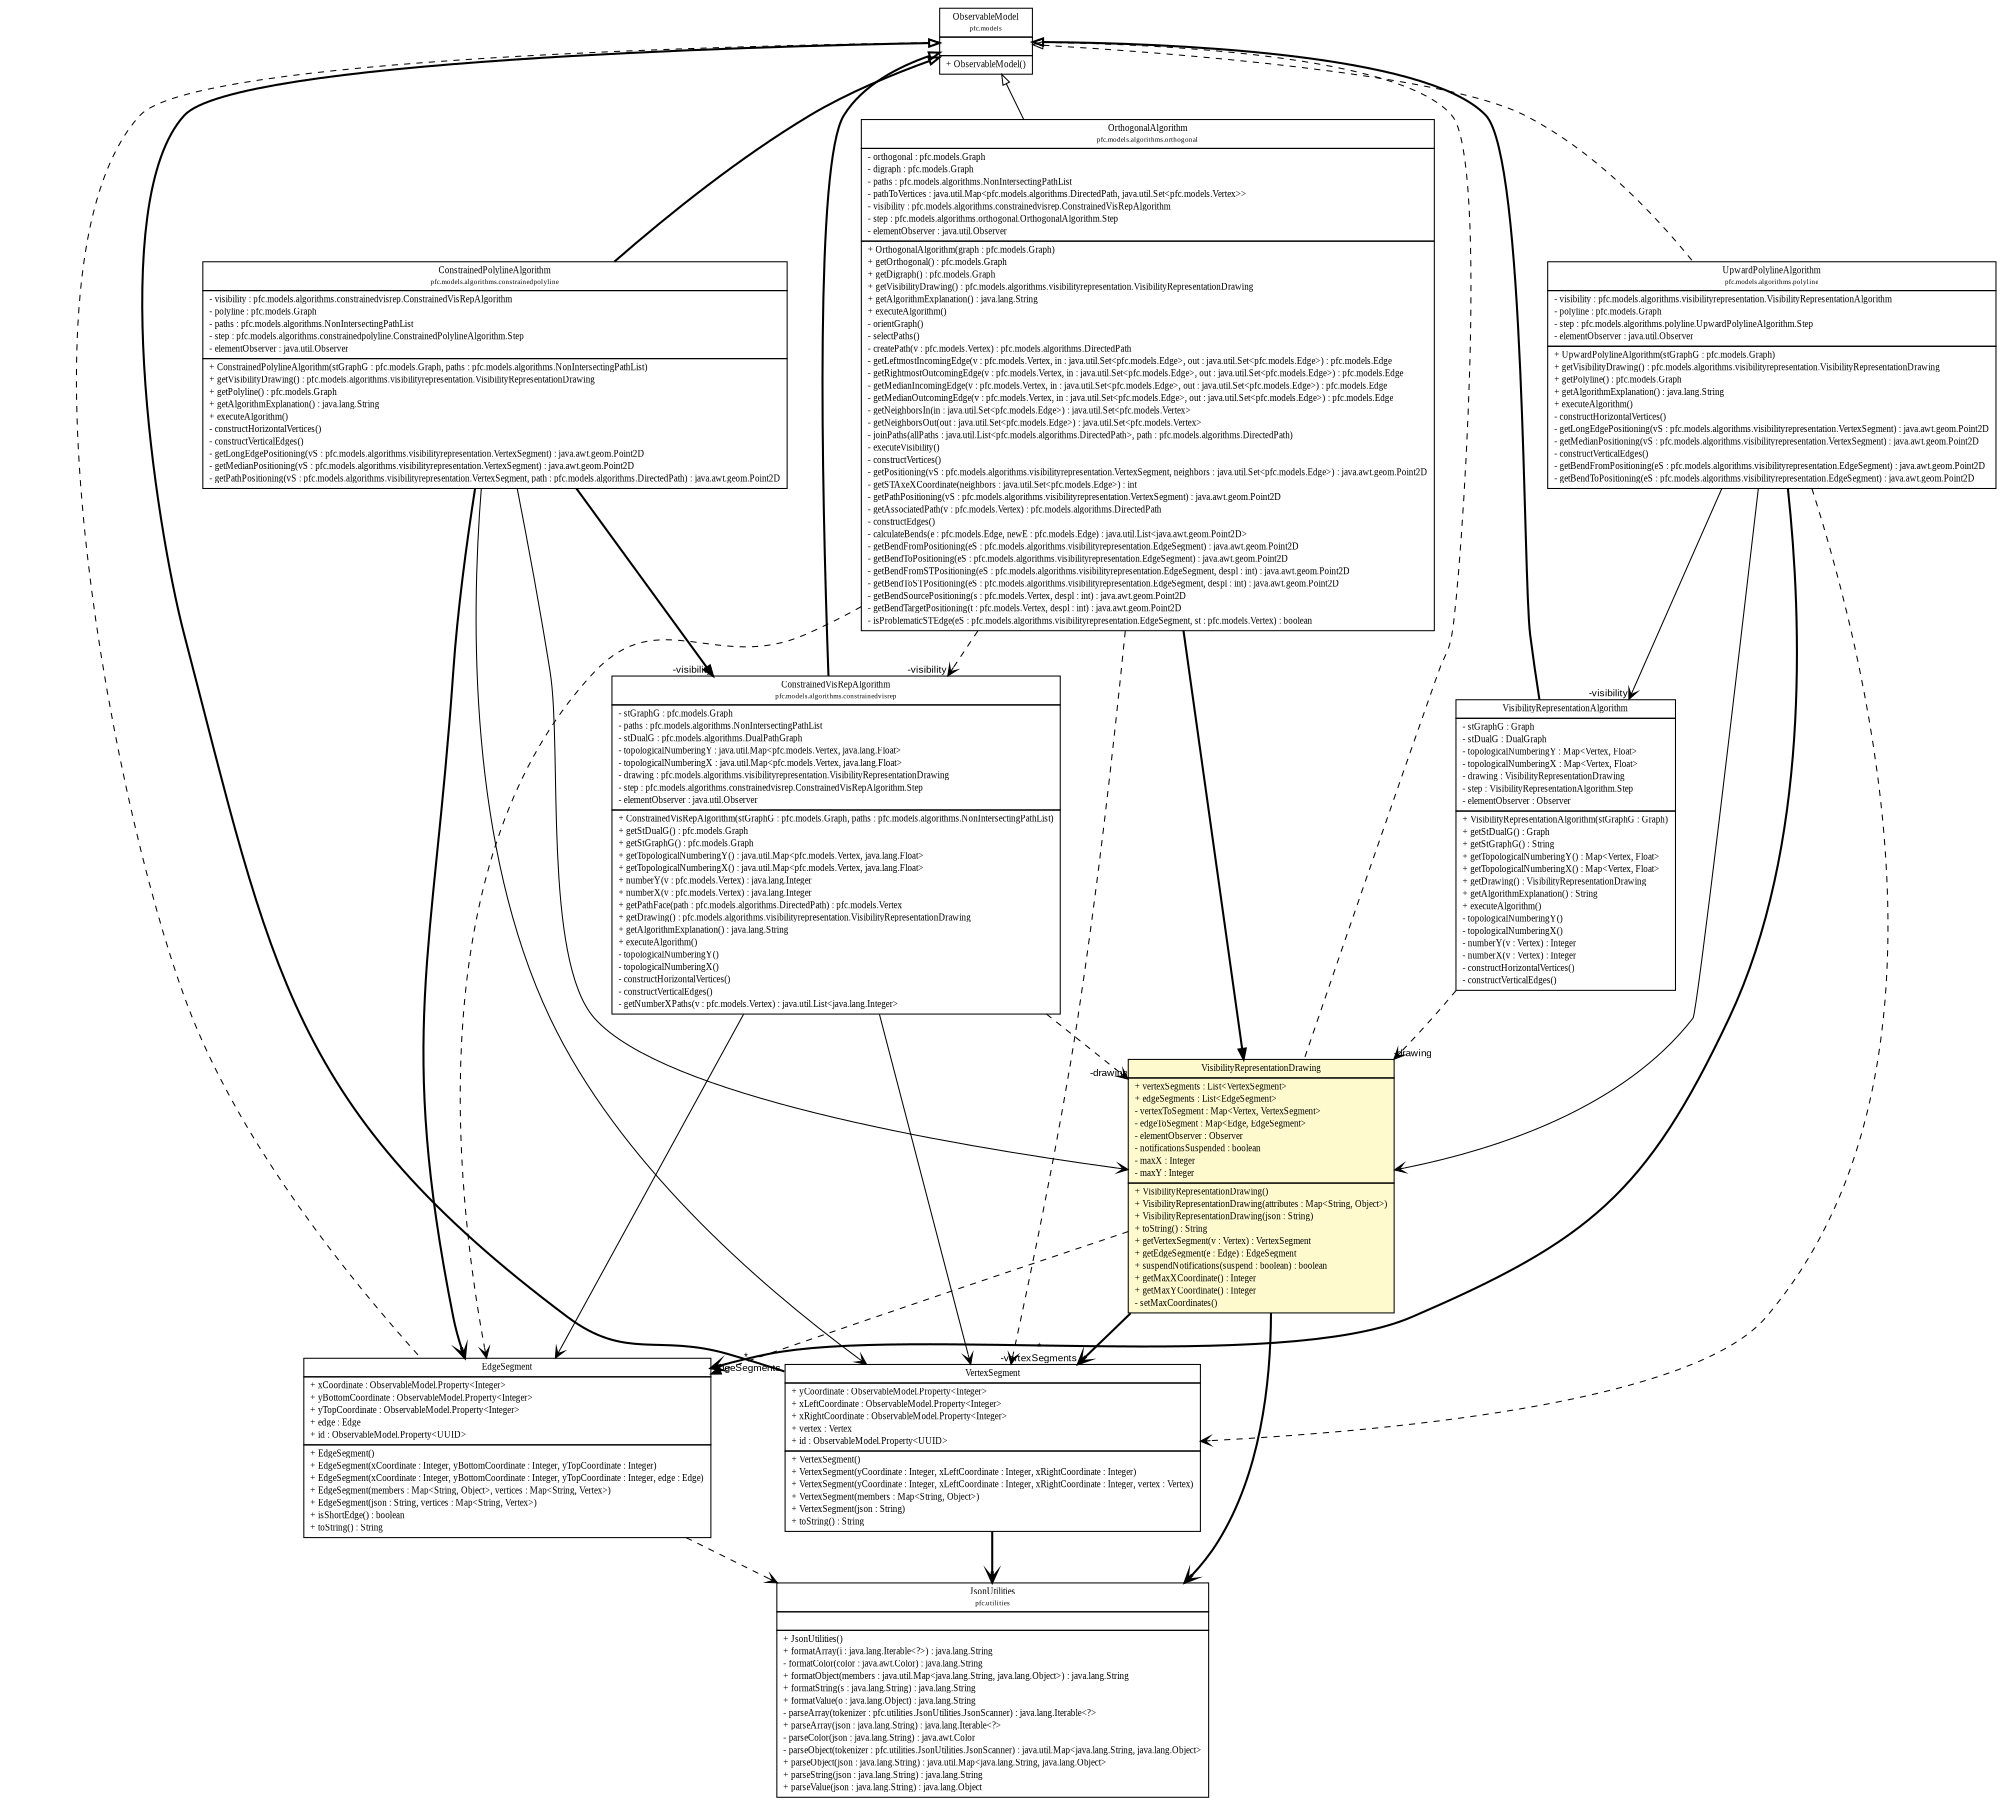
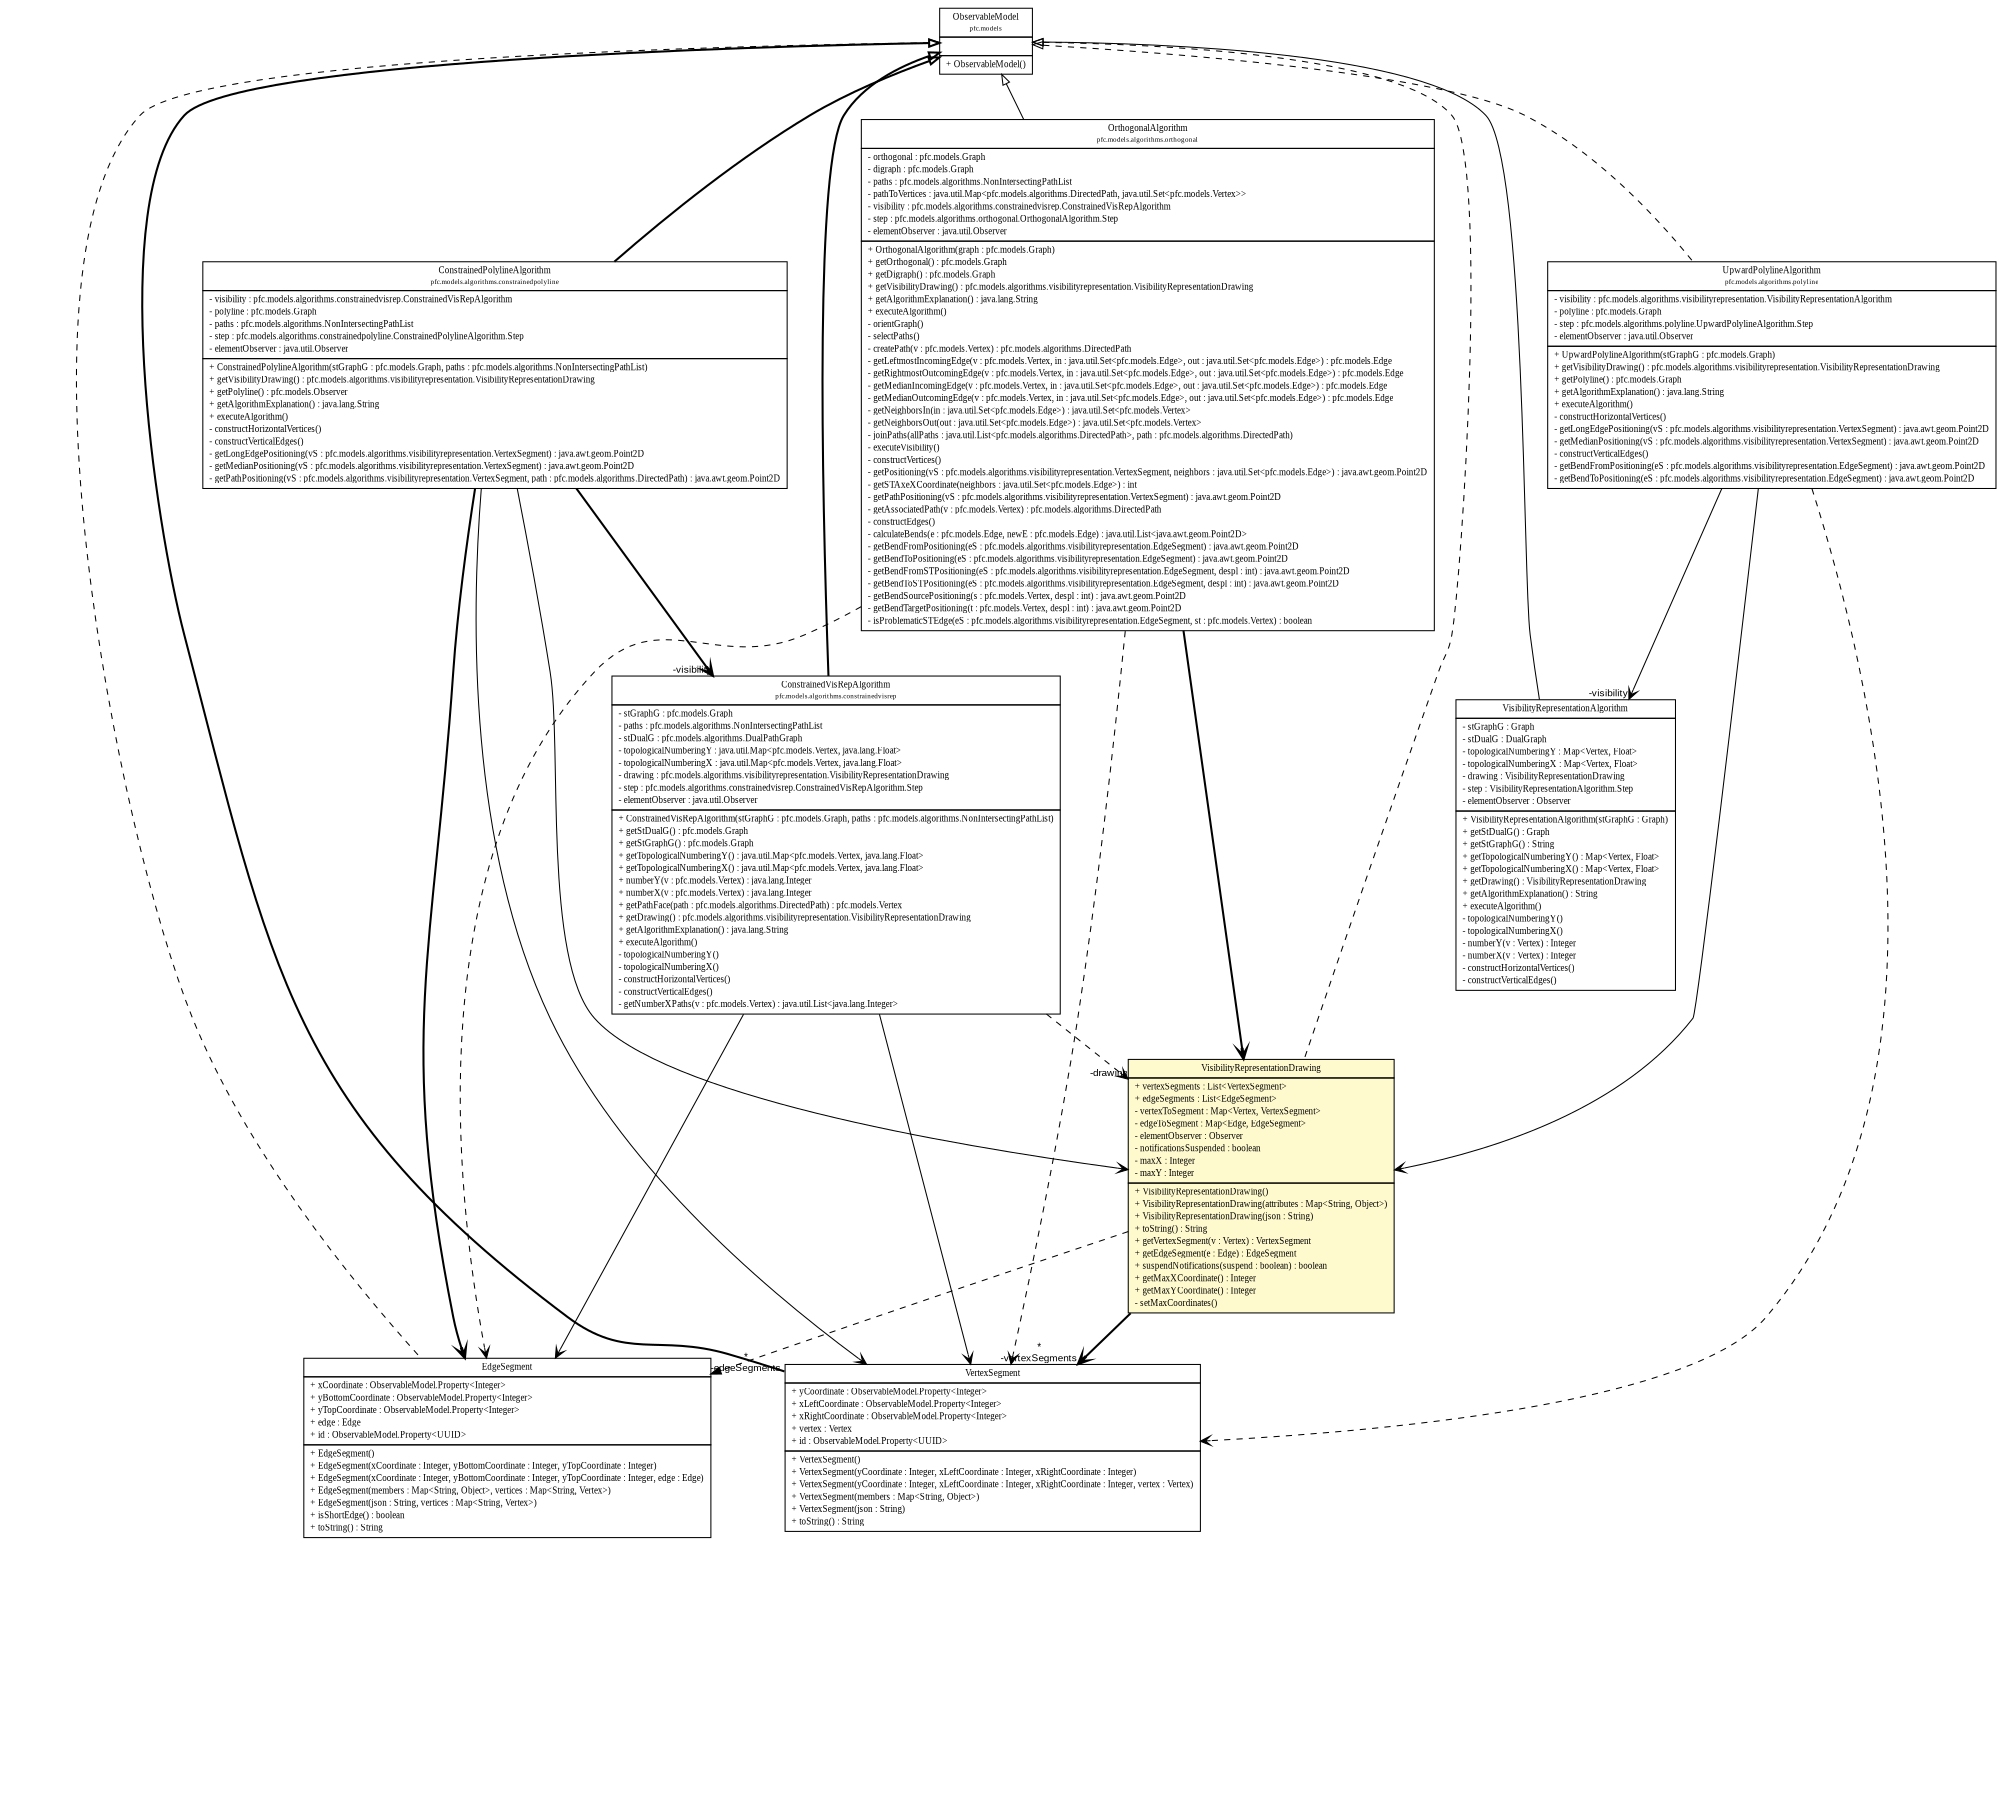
(1504, 180) -> (1504, 180)
(273, 392) -> (279, 392)
(642, 578) -> (642, 578)
(966, 649) -> none
(1213, 840) -> (1213, 840)
(1429, 1022) -> none
(1543, 1251) -> none
(992, 1690) -> none
